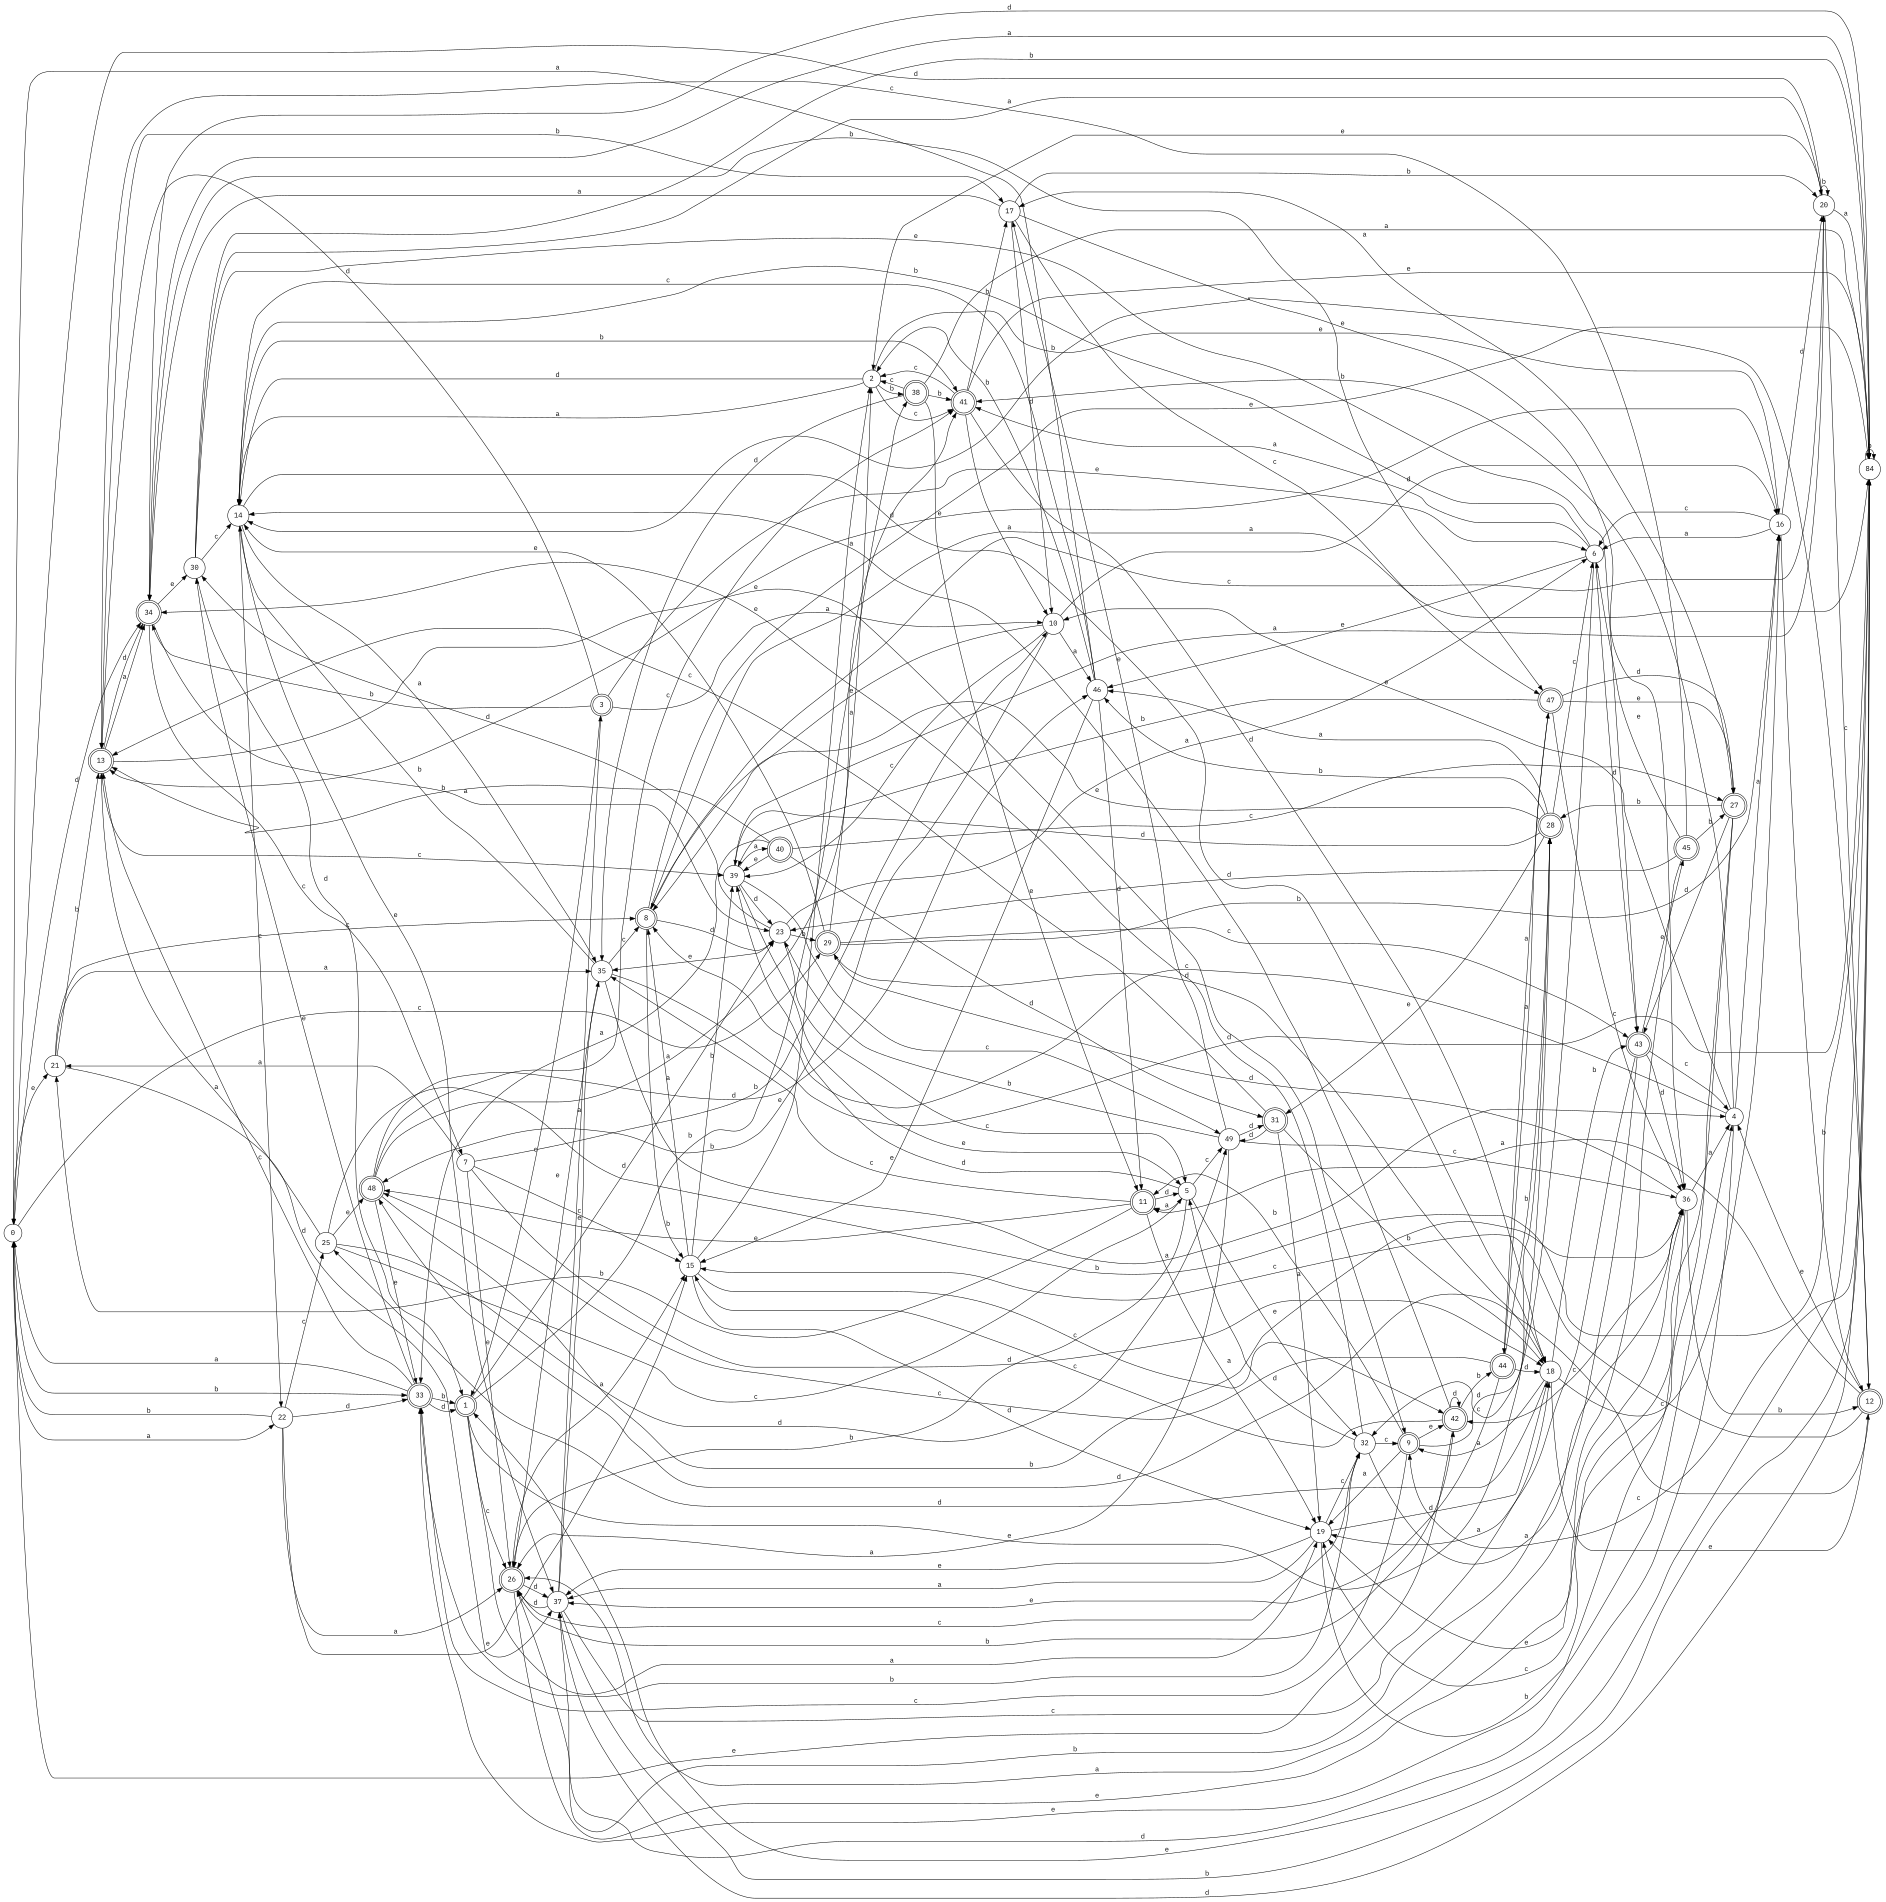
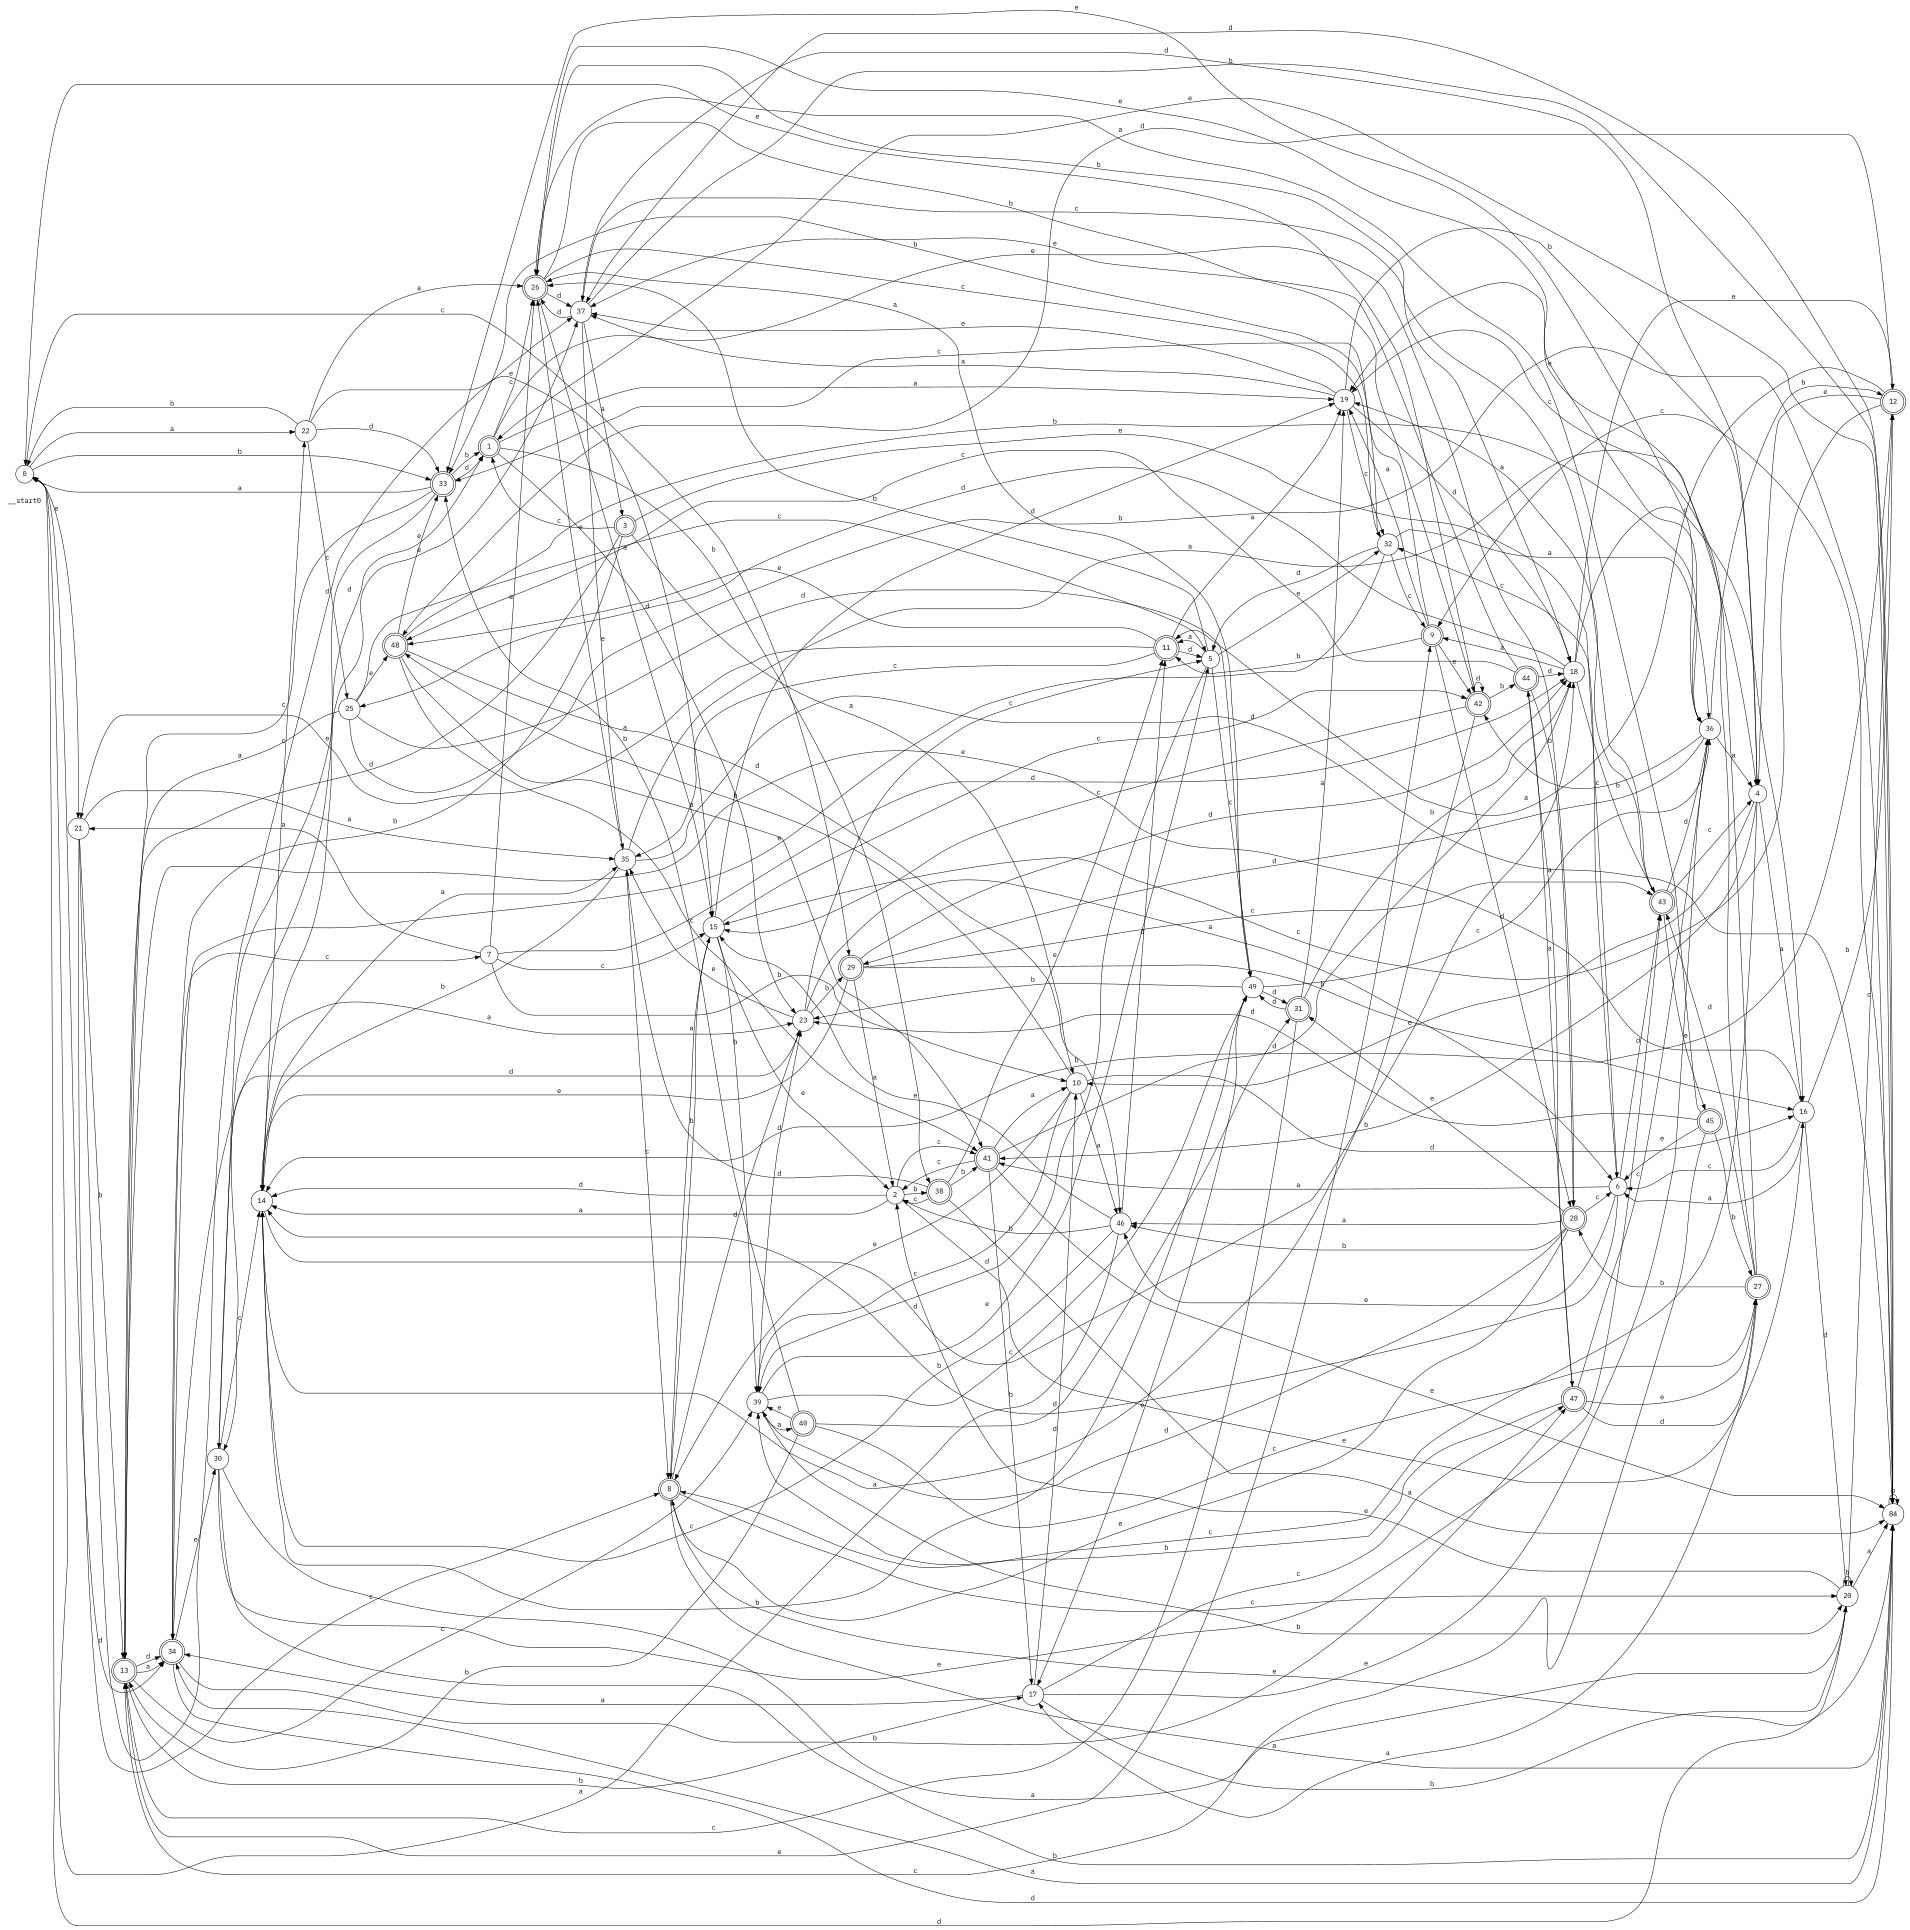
(539, 341) -> (769, 1607)
none -> (25, 501)
(1275, 628) -> (1298, 1627)
